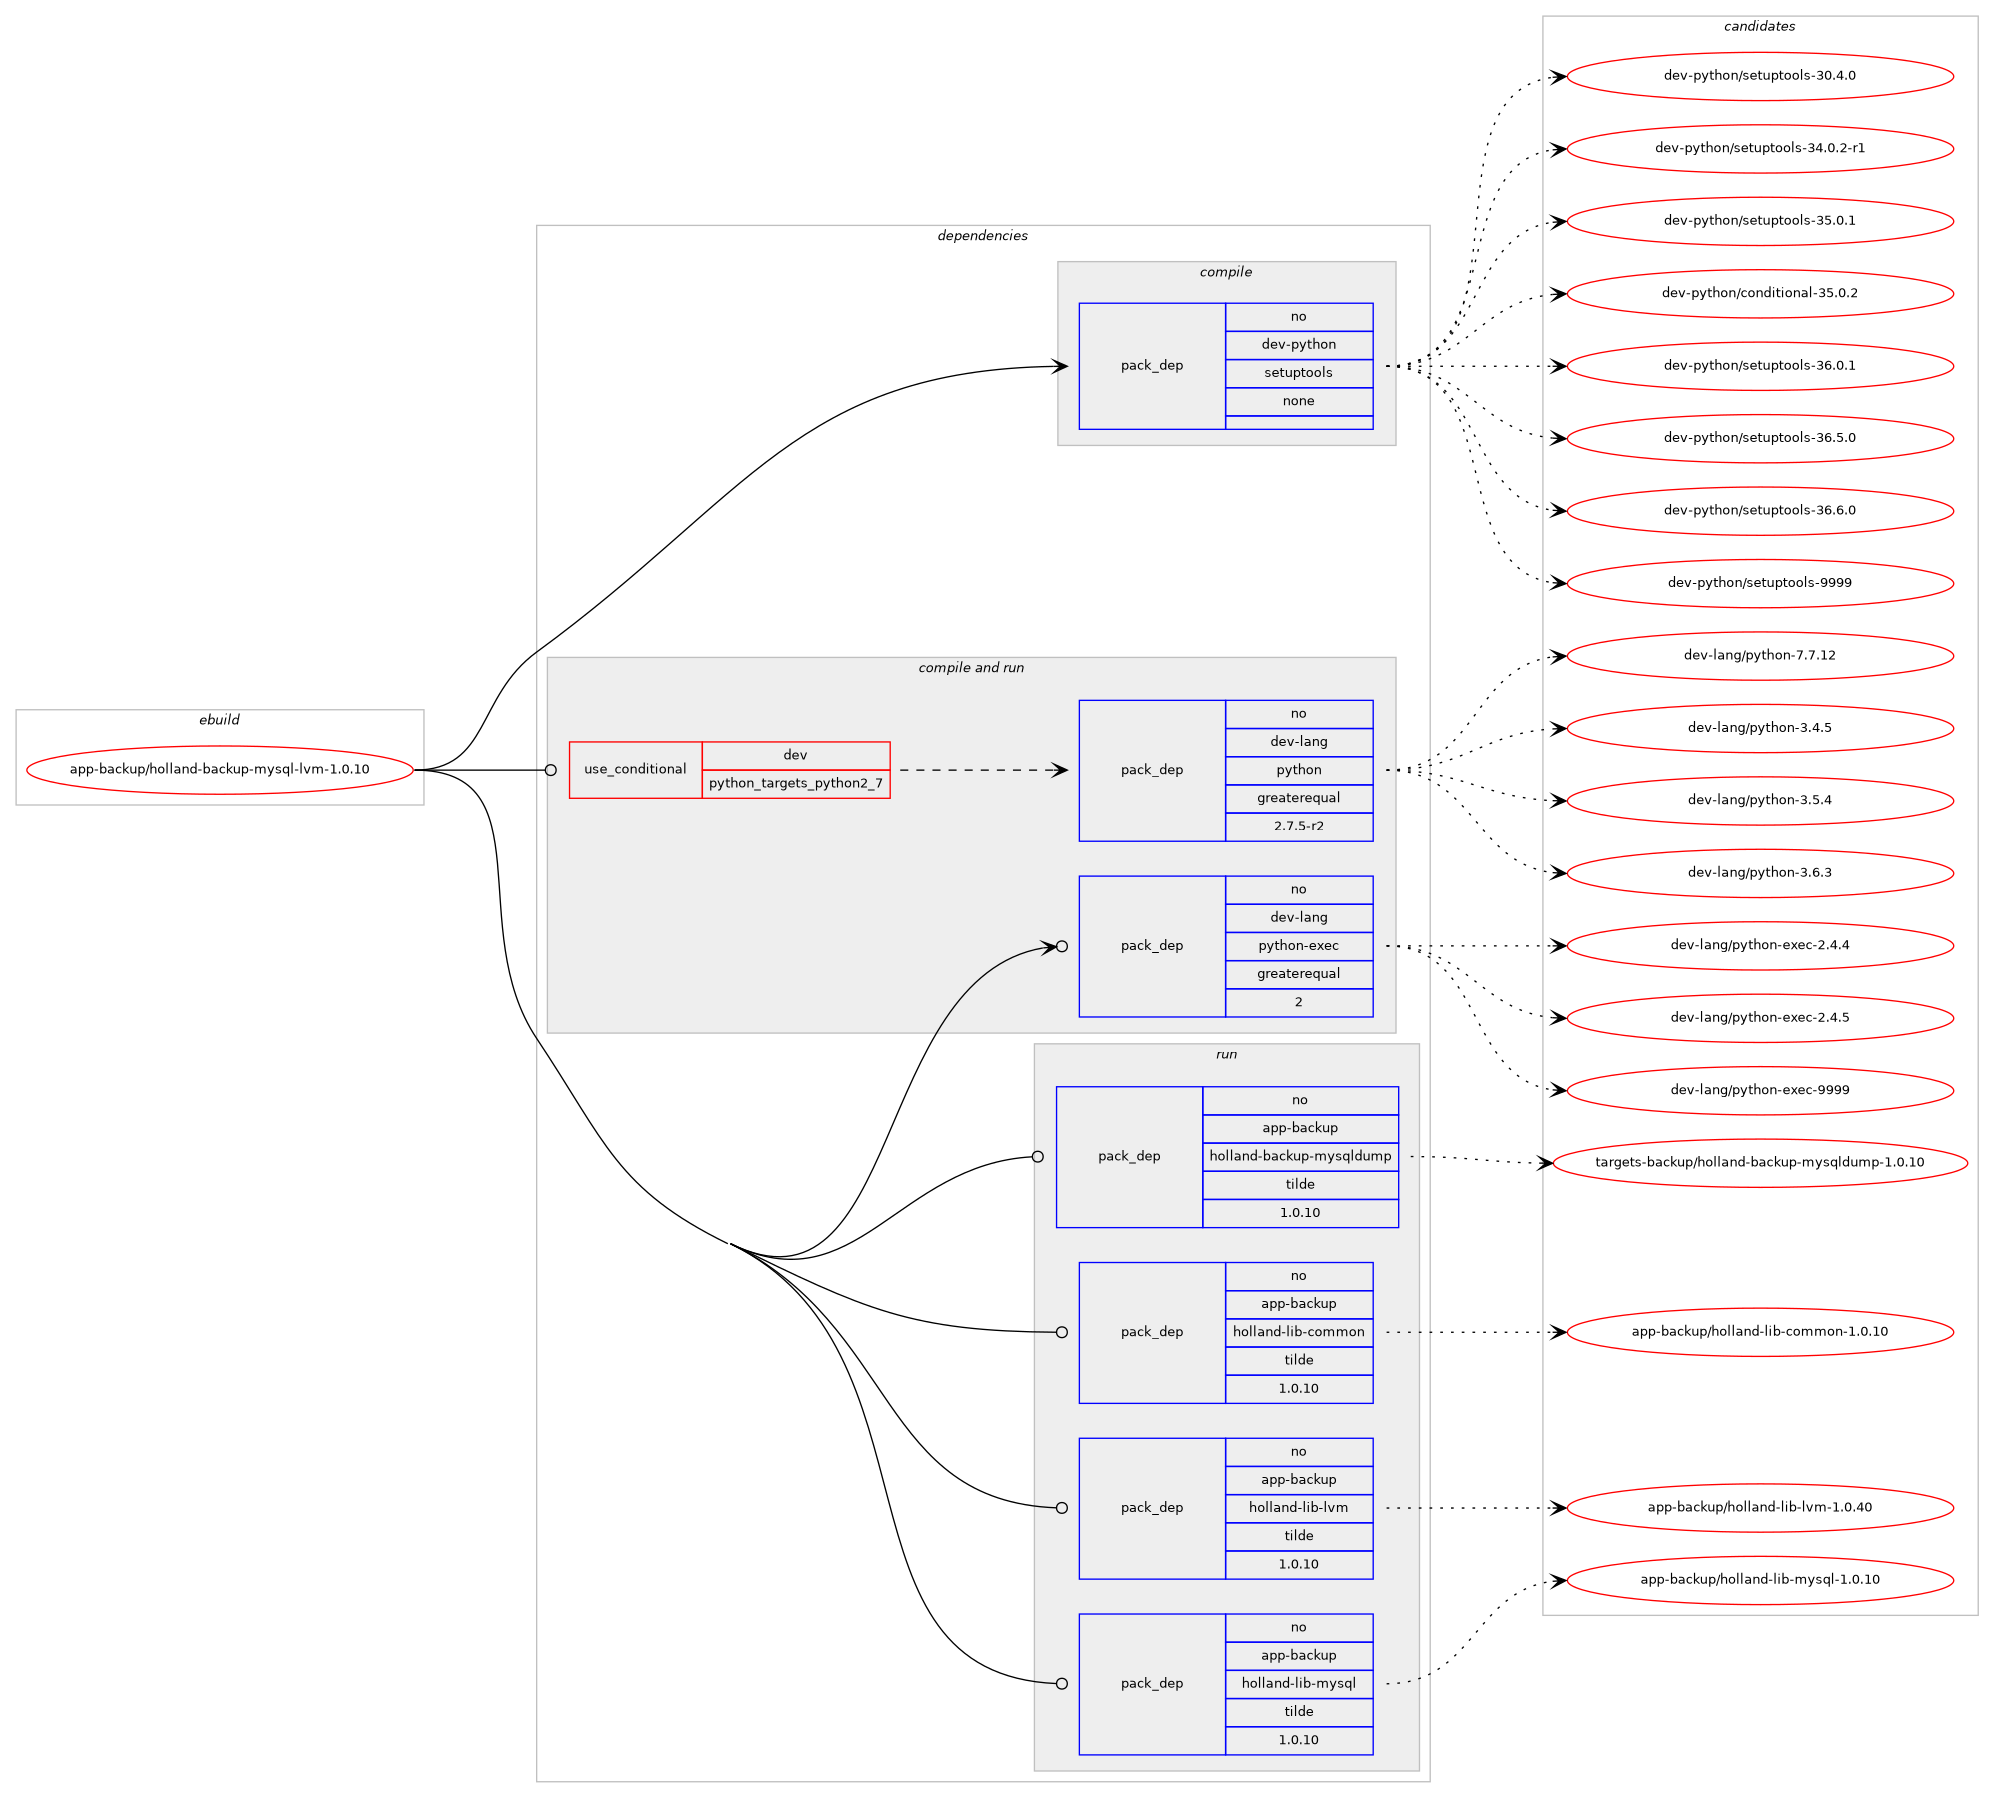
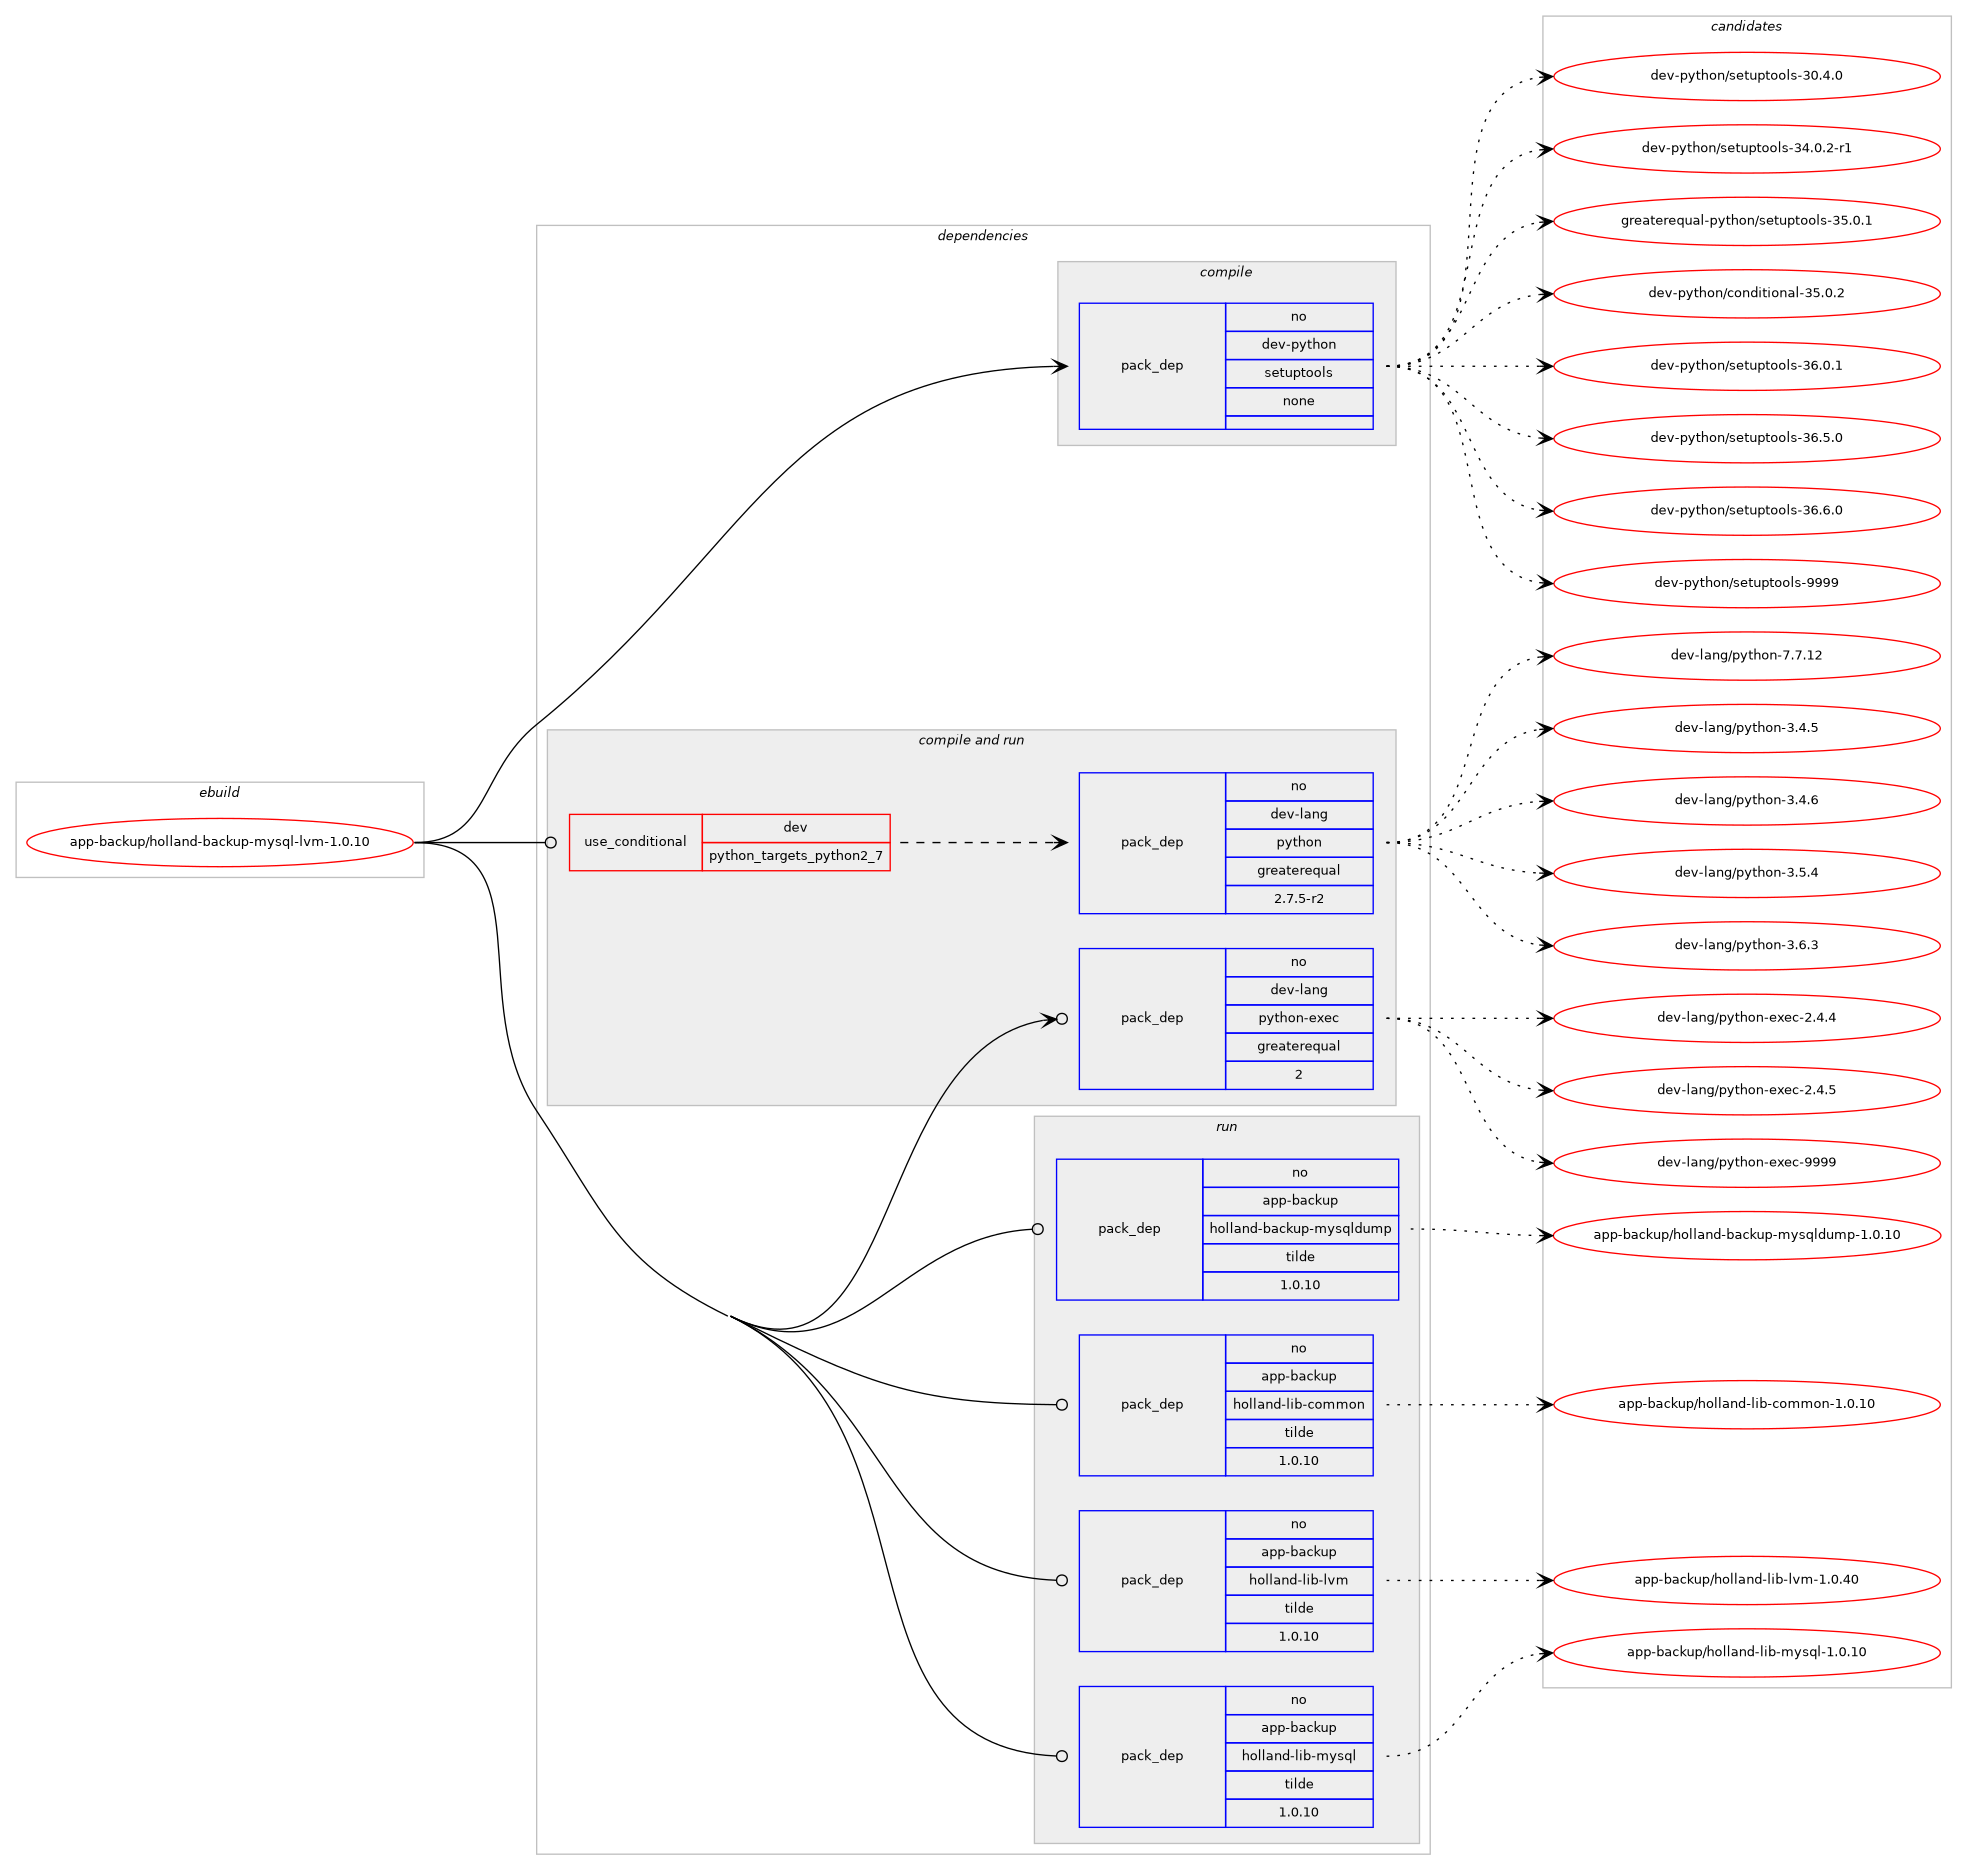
(1761, 221) -> (1747, 221)
none -> (1747, 801)
(1761, 1163) -> (1747, 1236)
